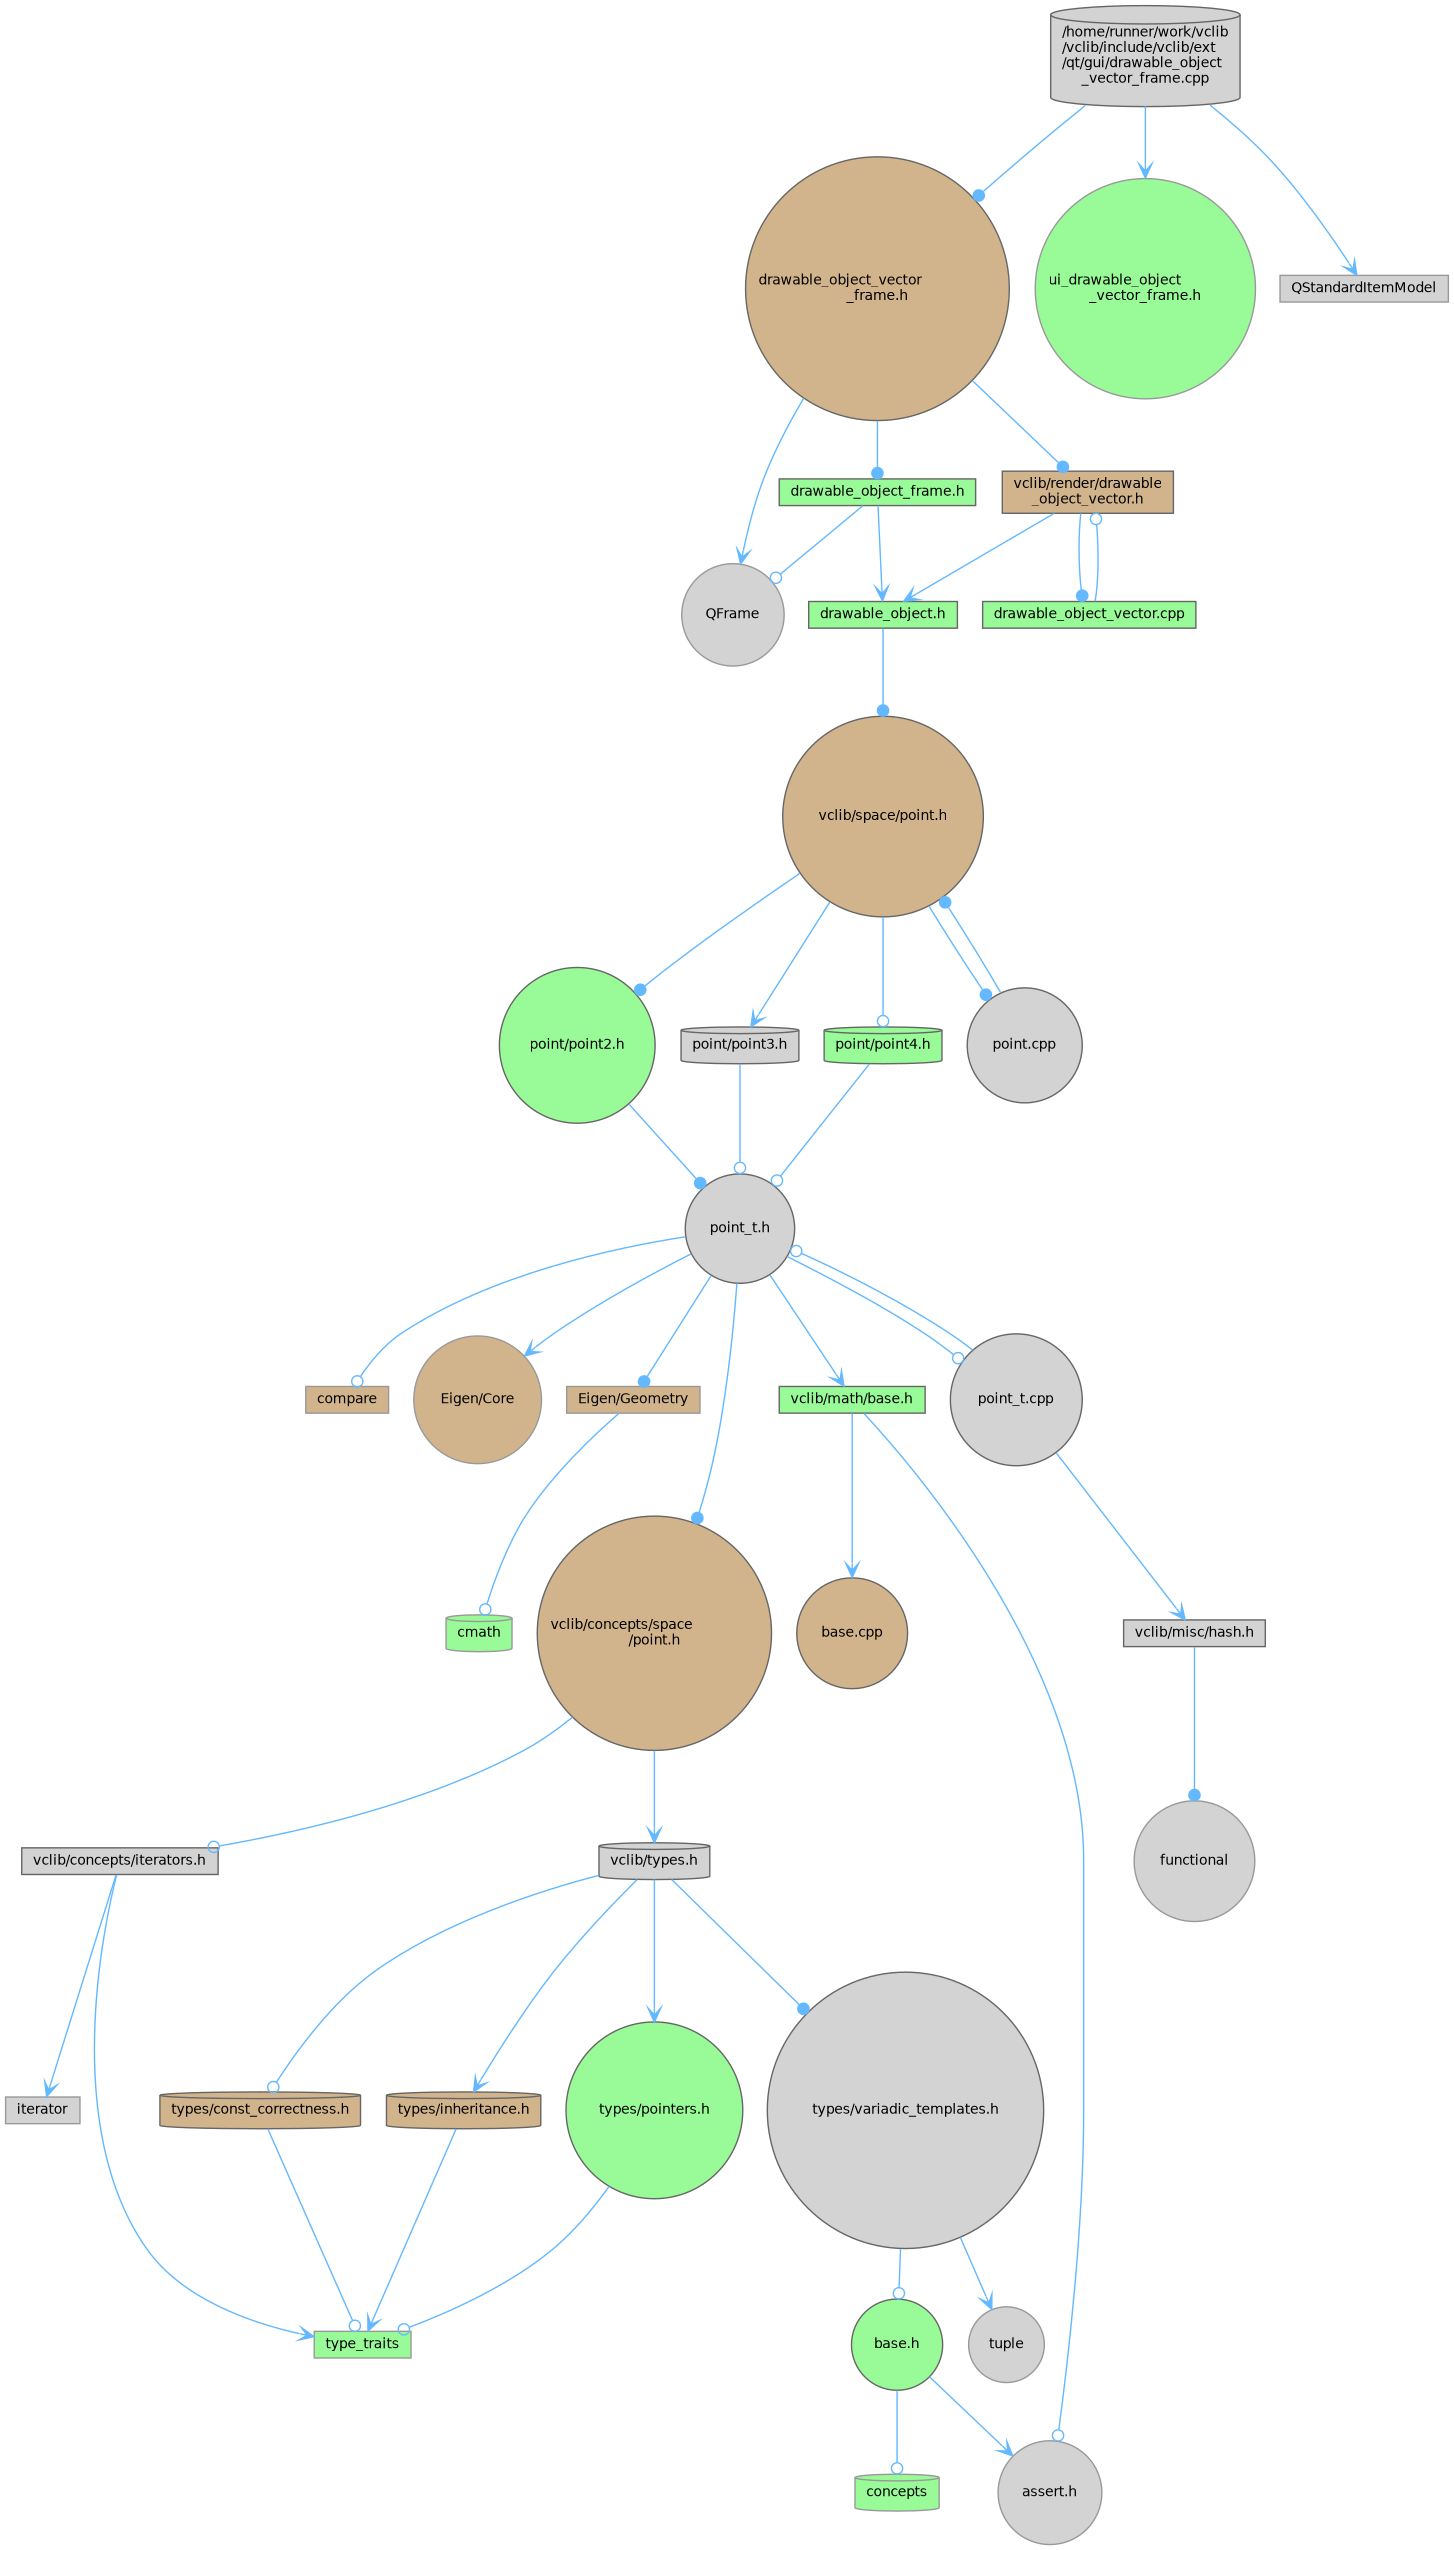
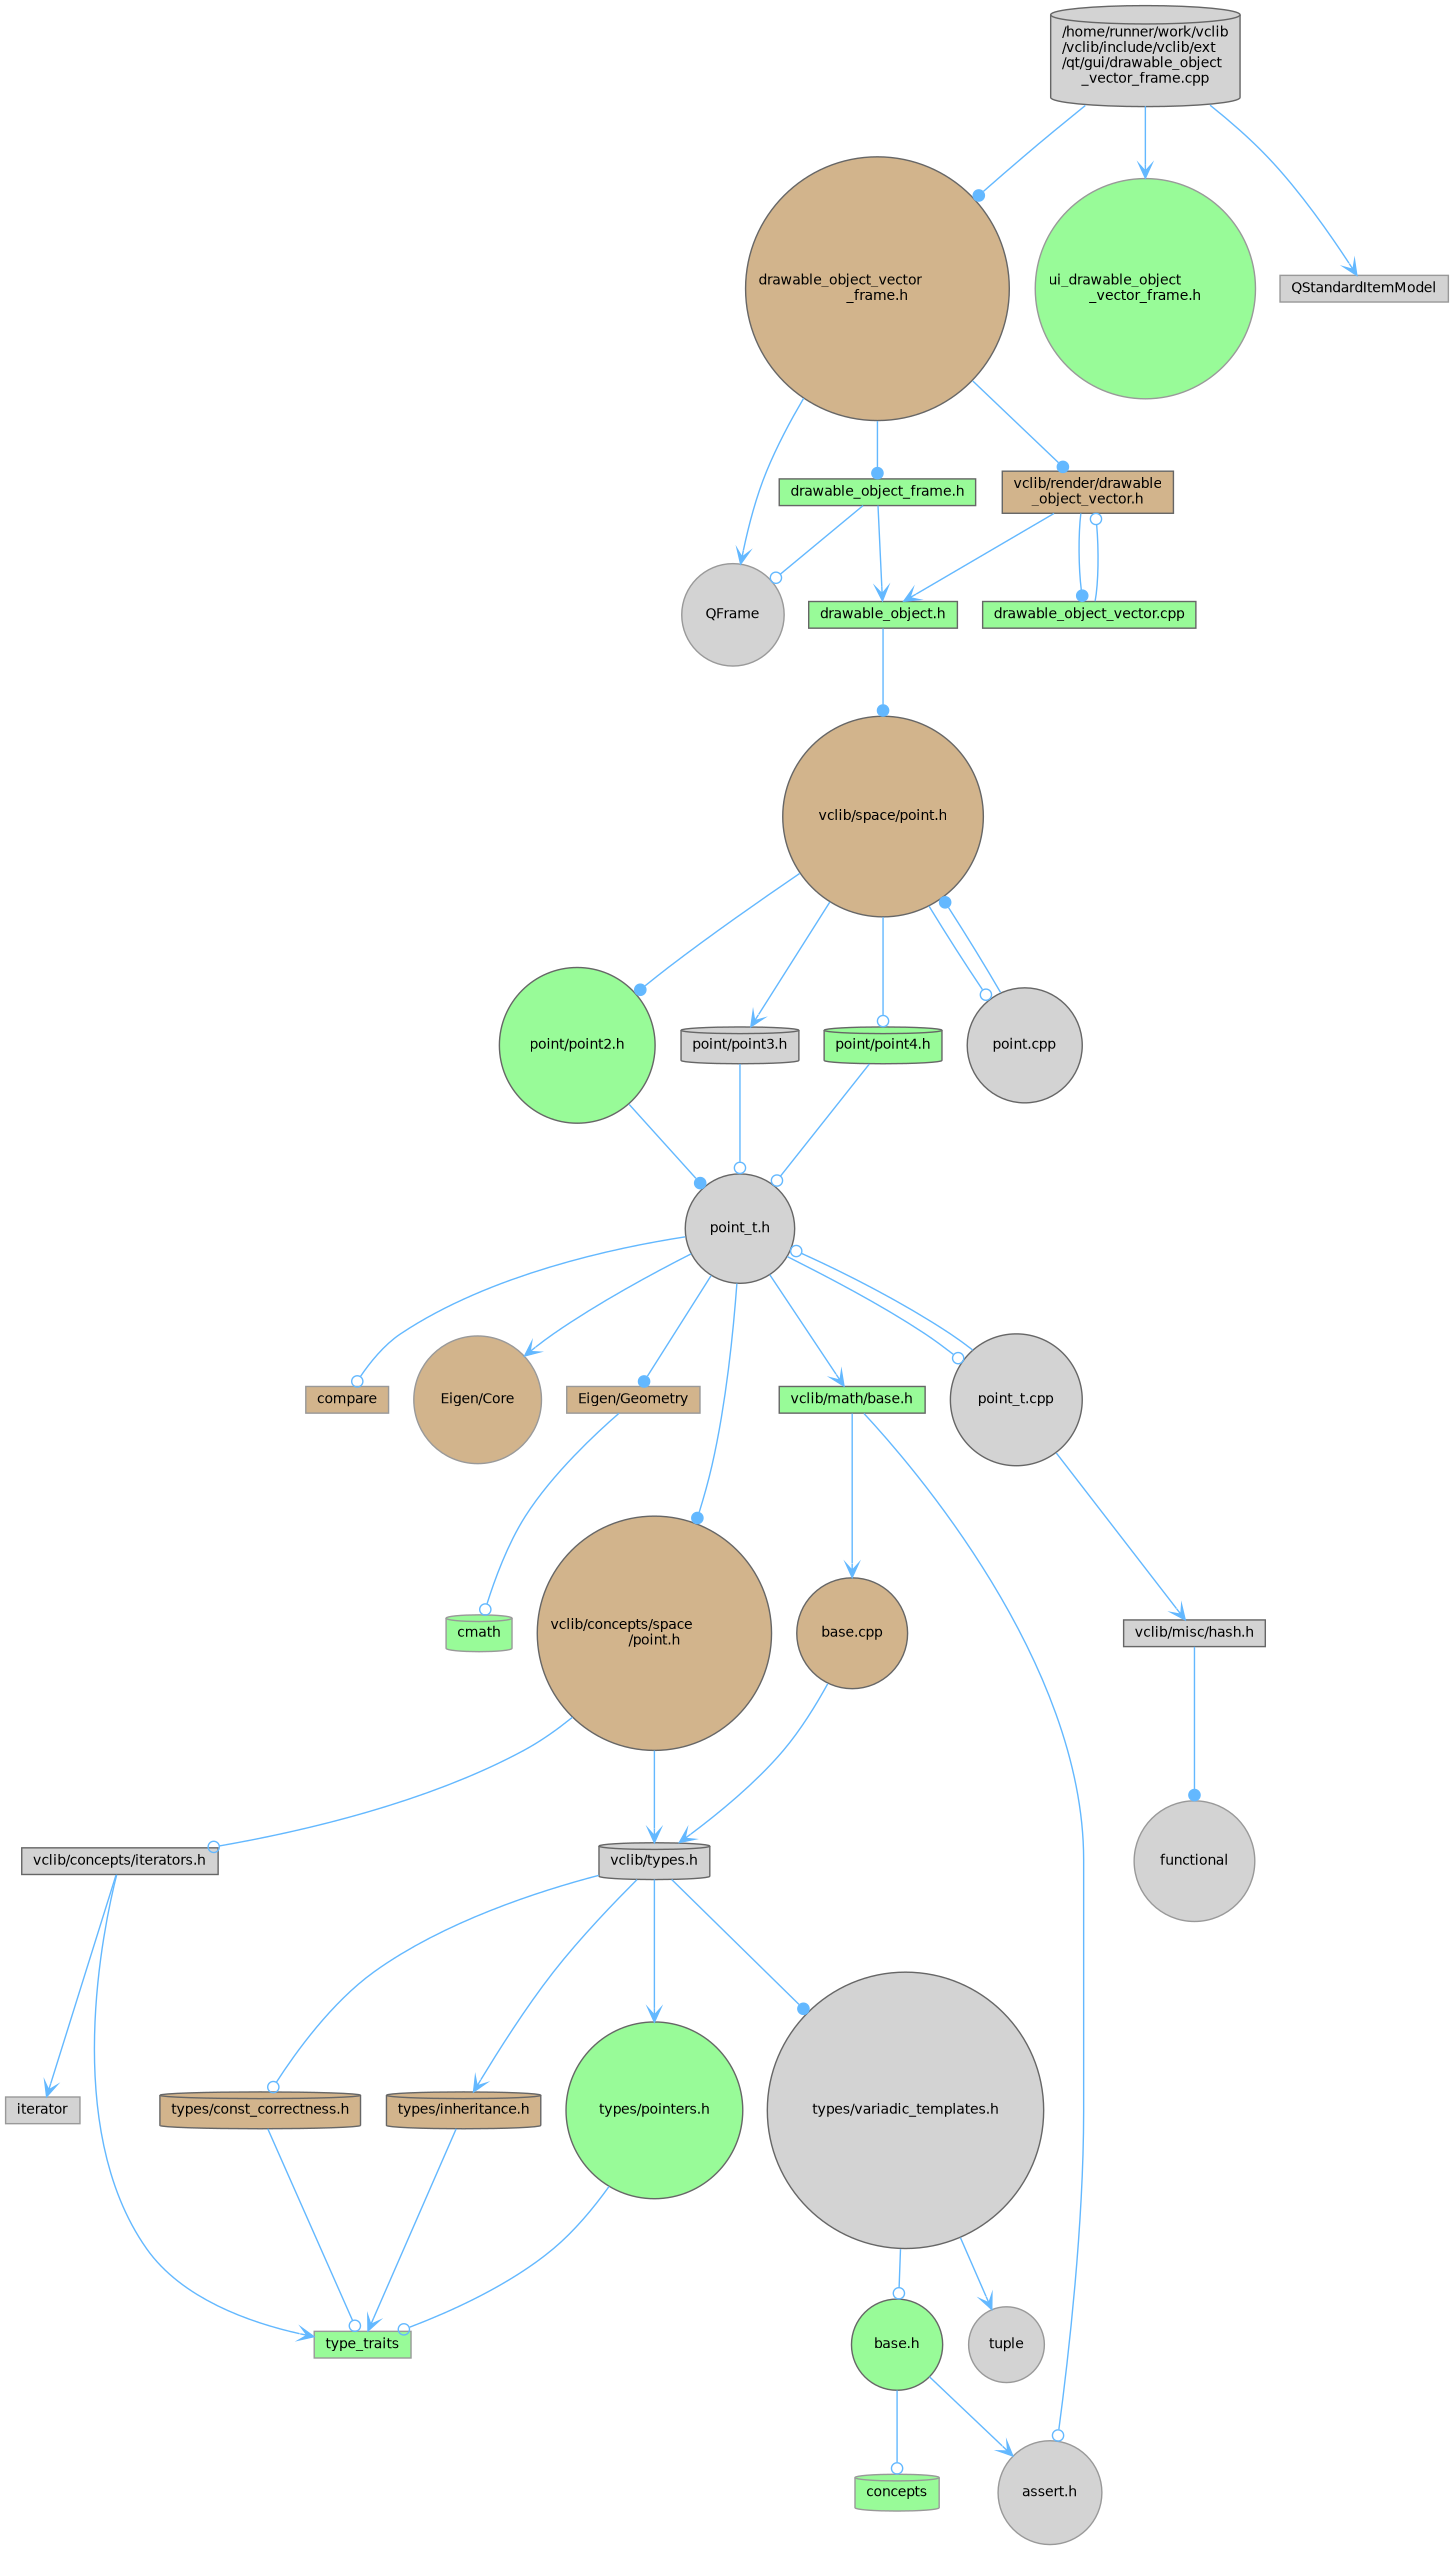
(955, 948) -> (955, 948)
none -> (768, 1767)
